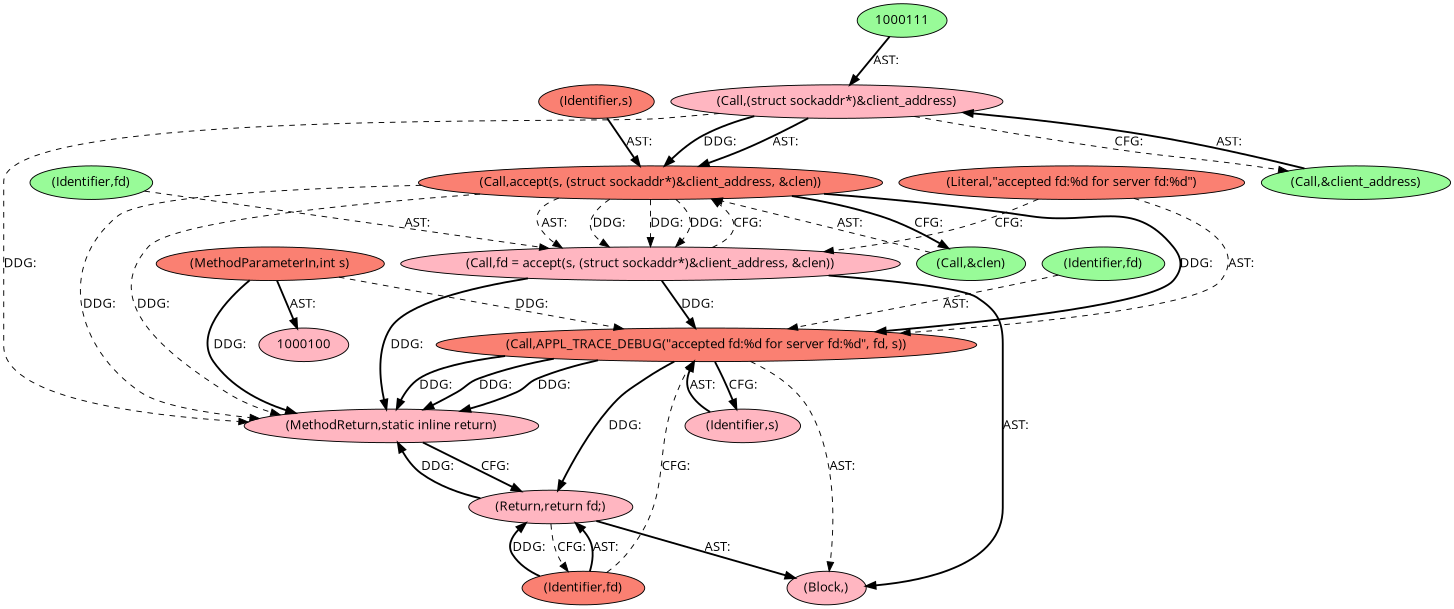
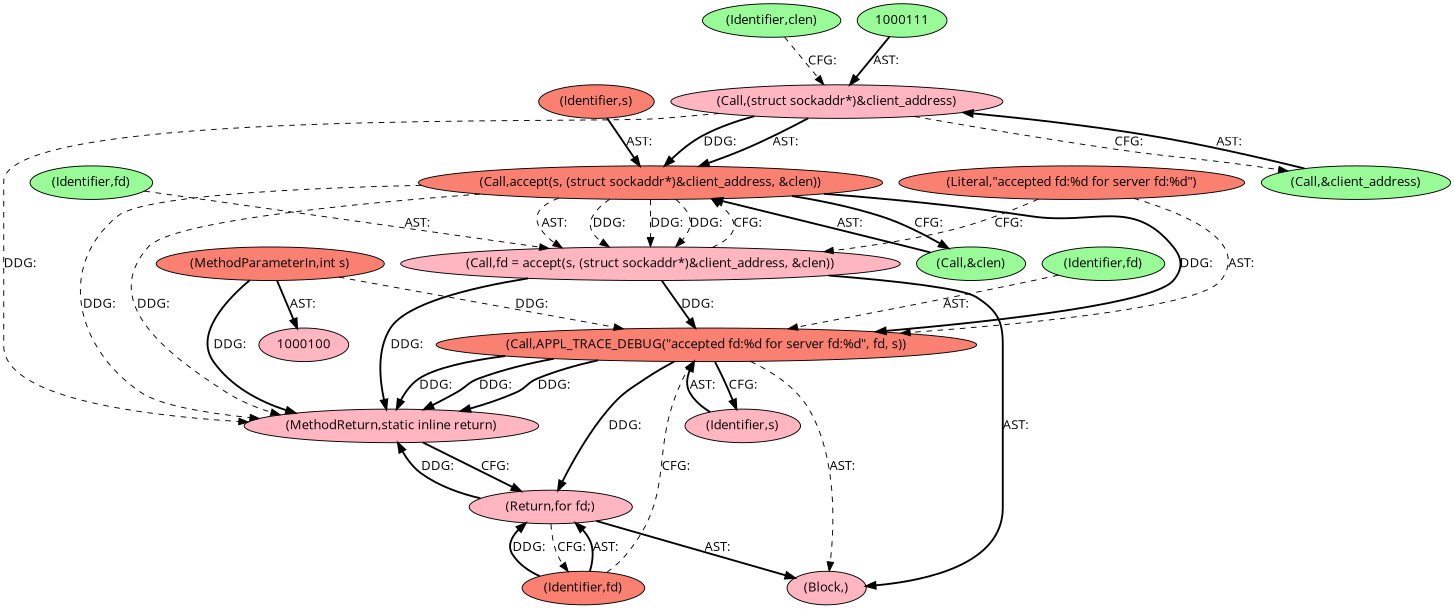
none -> (772, 21)
(826, 227) -> (826, 227)
(551, 507) -> (551, 507)
